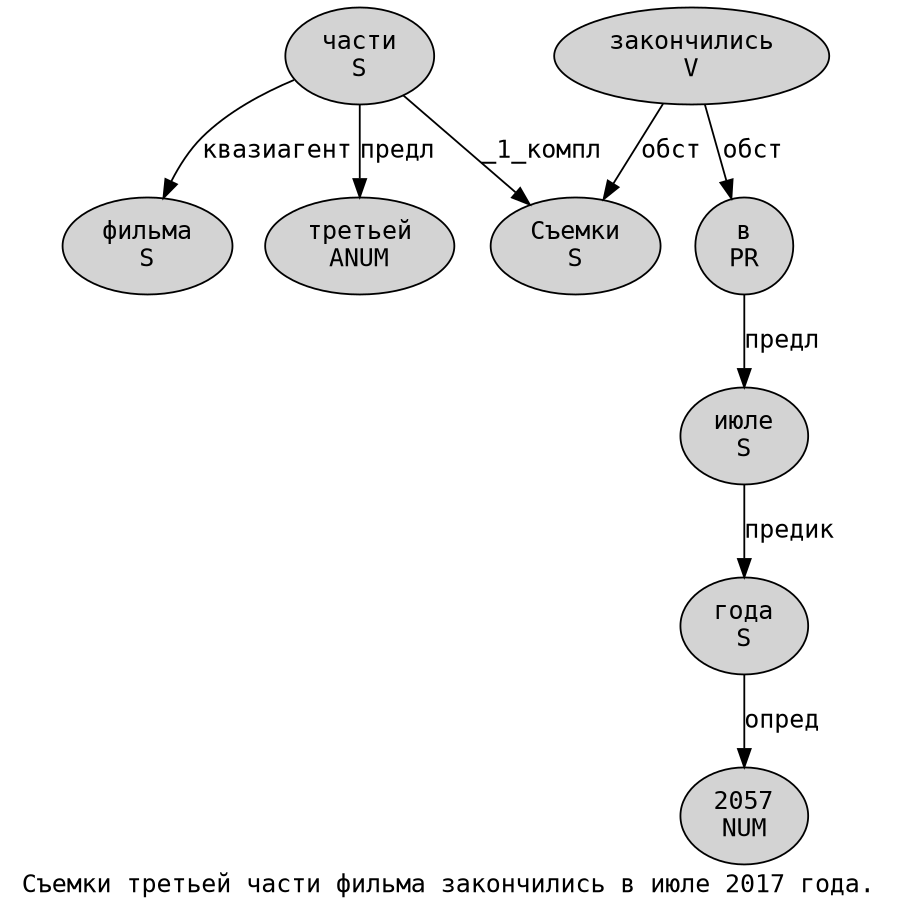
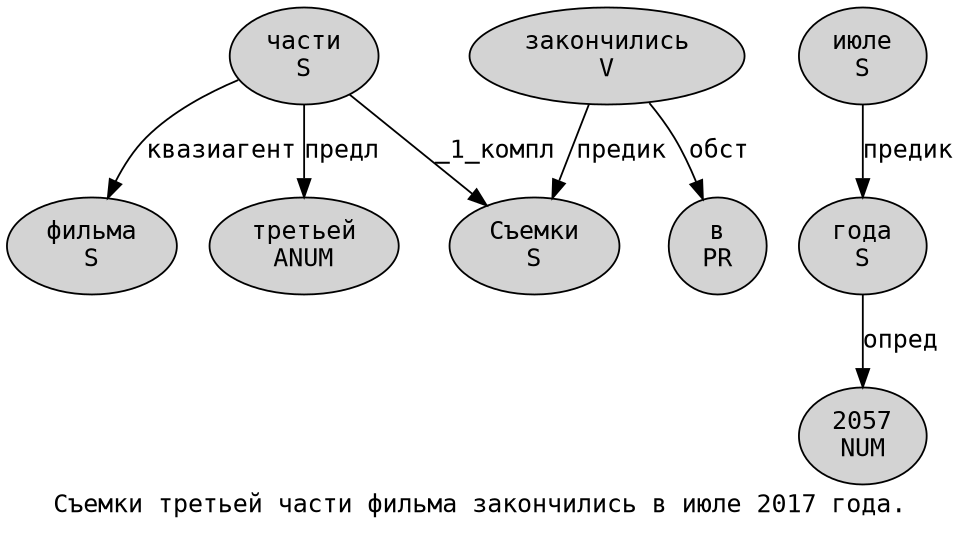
(672, 151) -> (622, 151)
(744, 332) -> none
